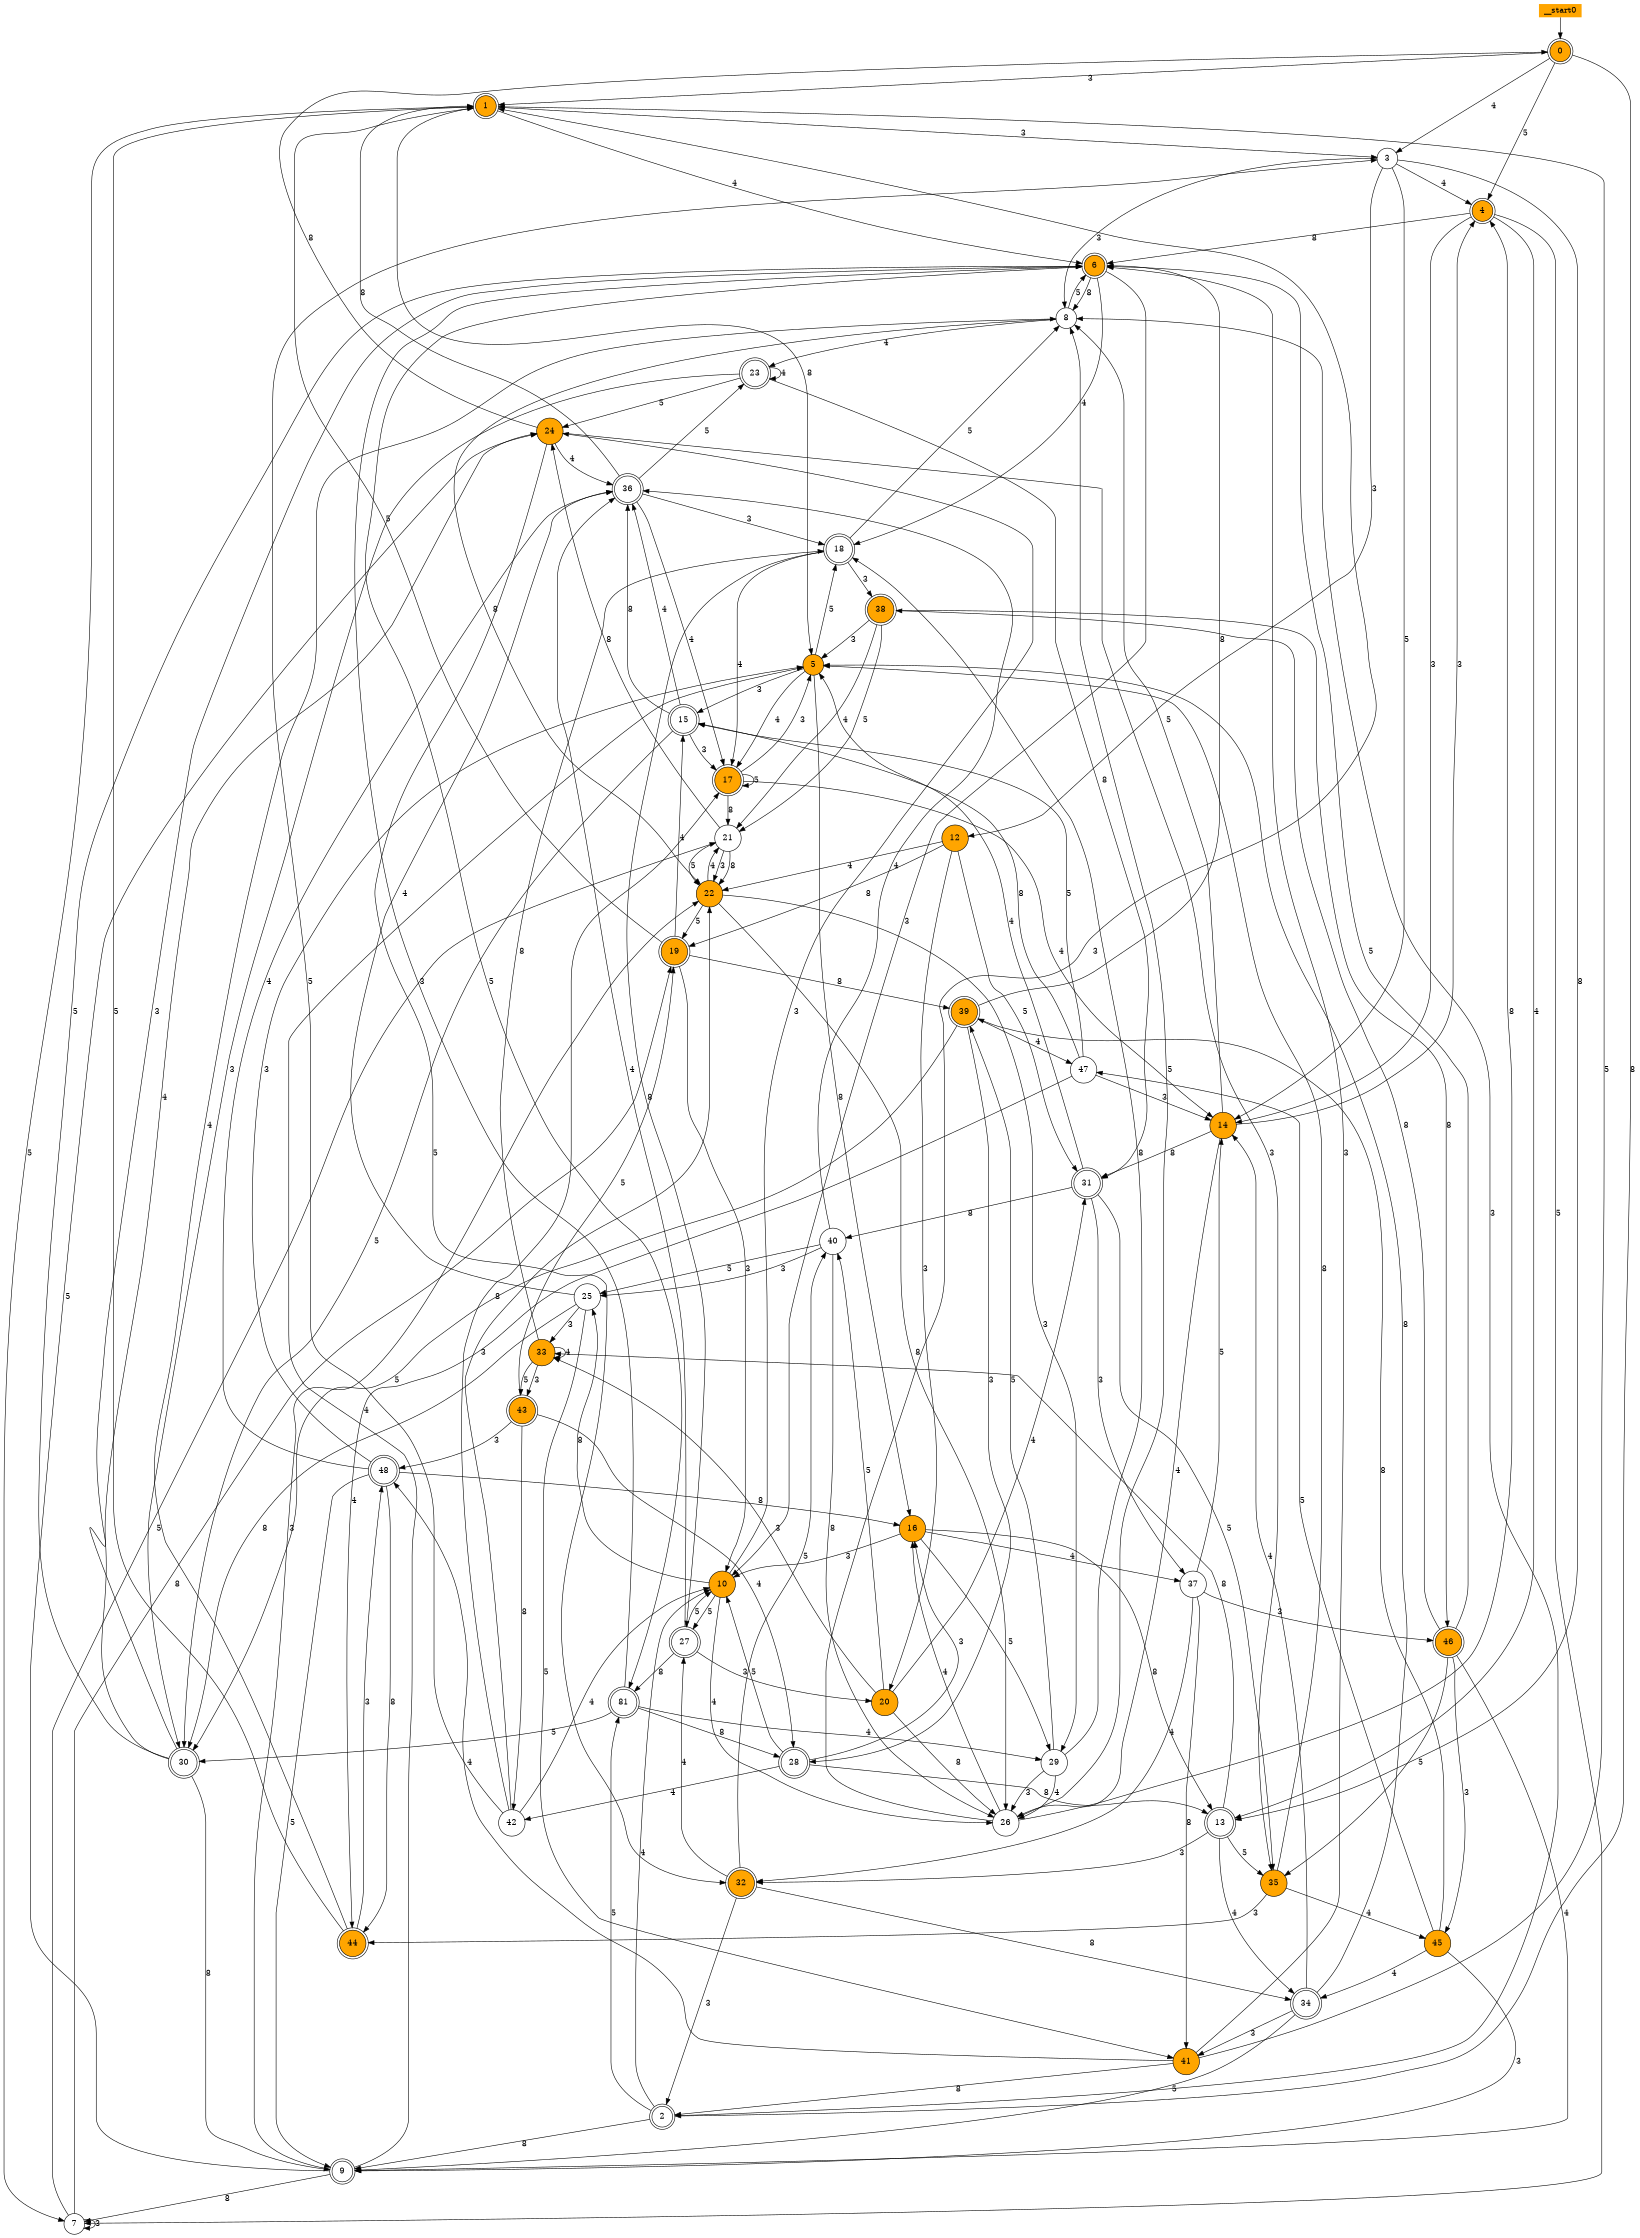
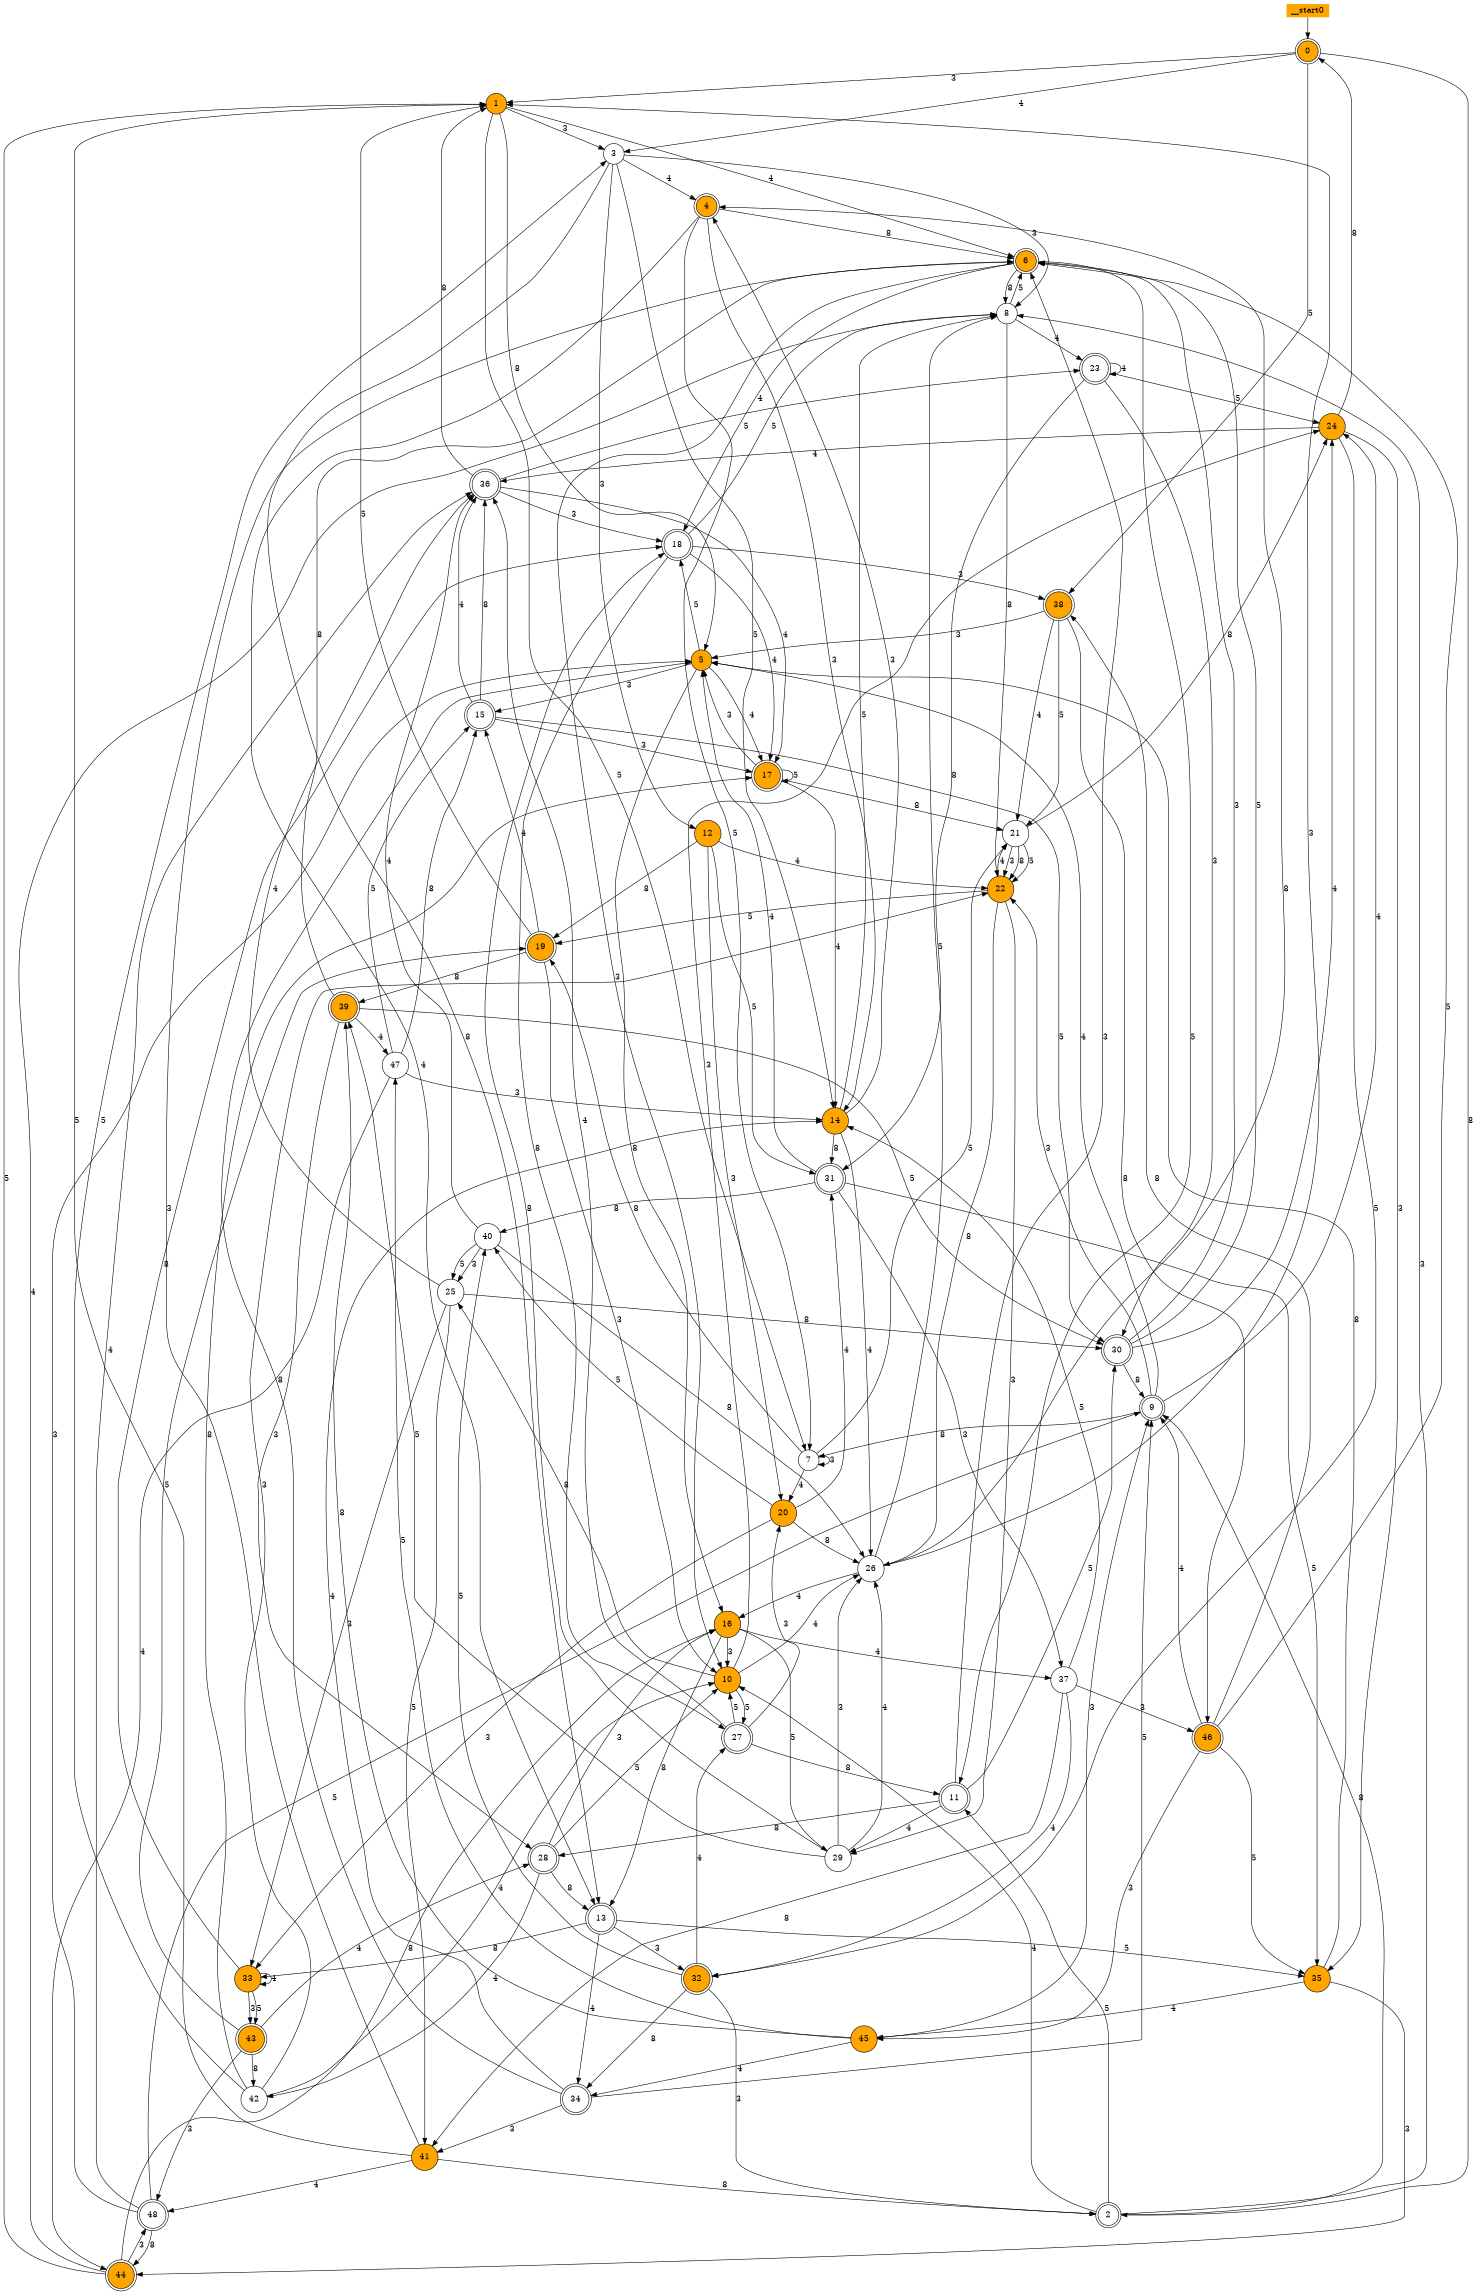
(486, 106) -> (496, 104)
(1523, 129) -> (1276, 360)
(68, 1297) -> (1379, 917)
none -> (798, 1483)
(647, 1492) -> (403, 1956)
(624, 1702) -> (954, 1798)
